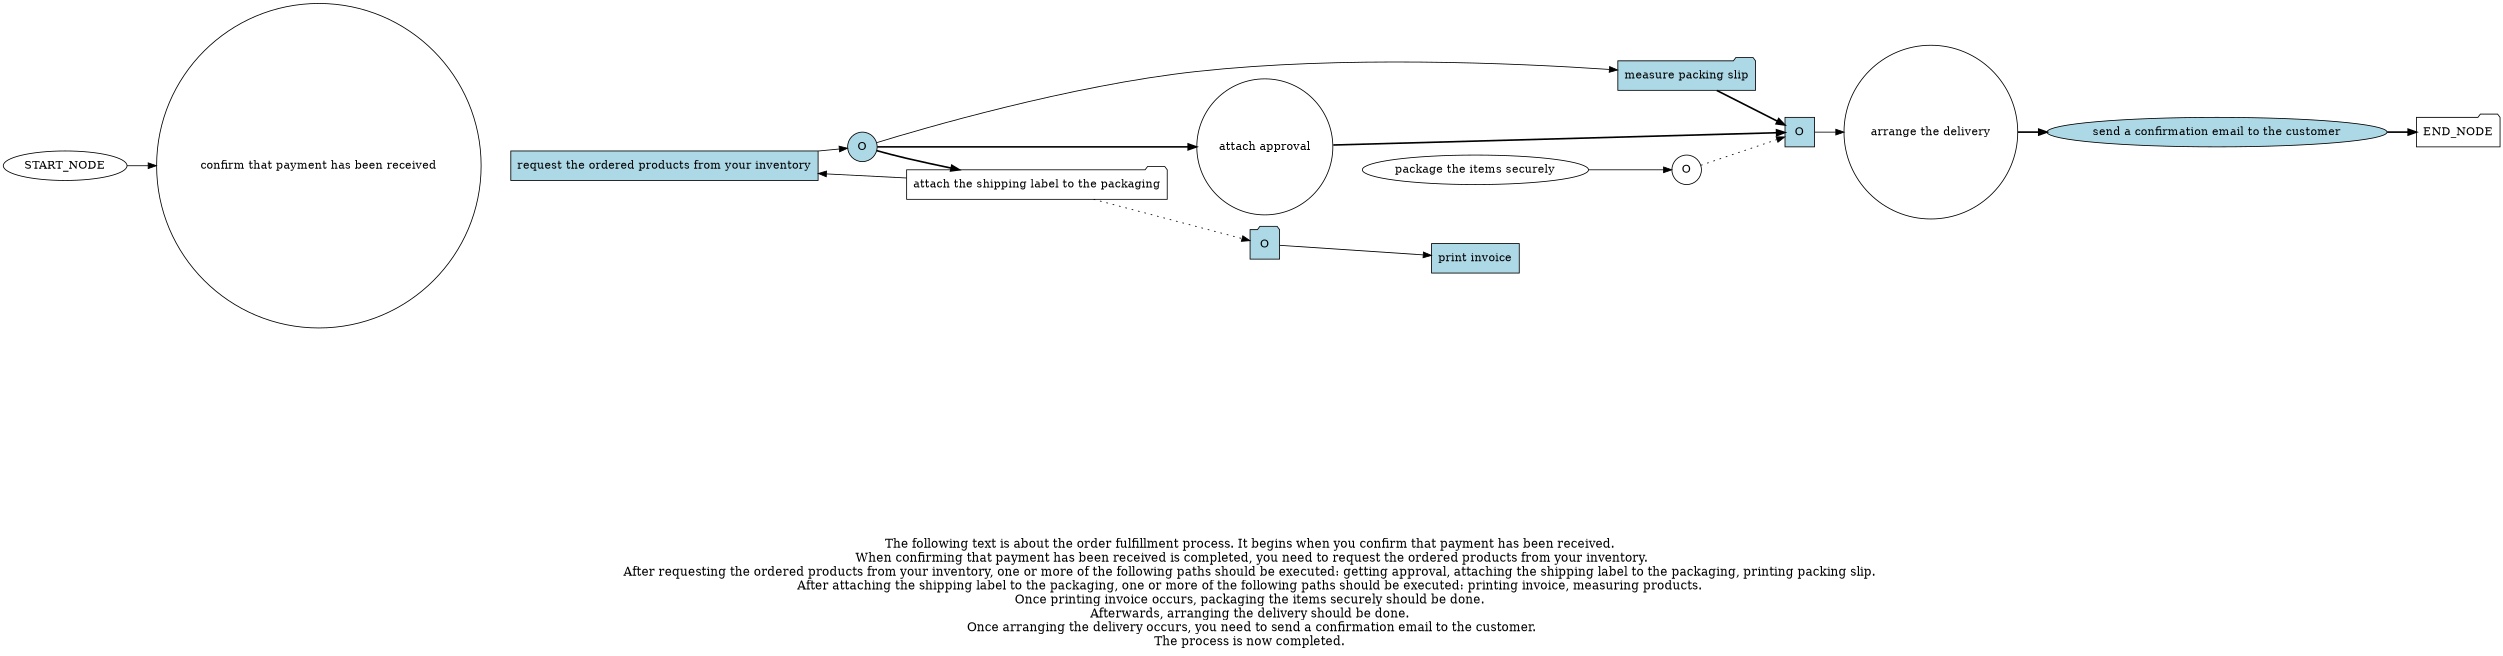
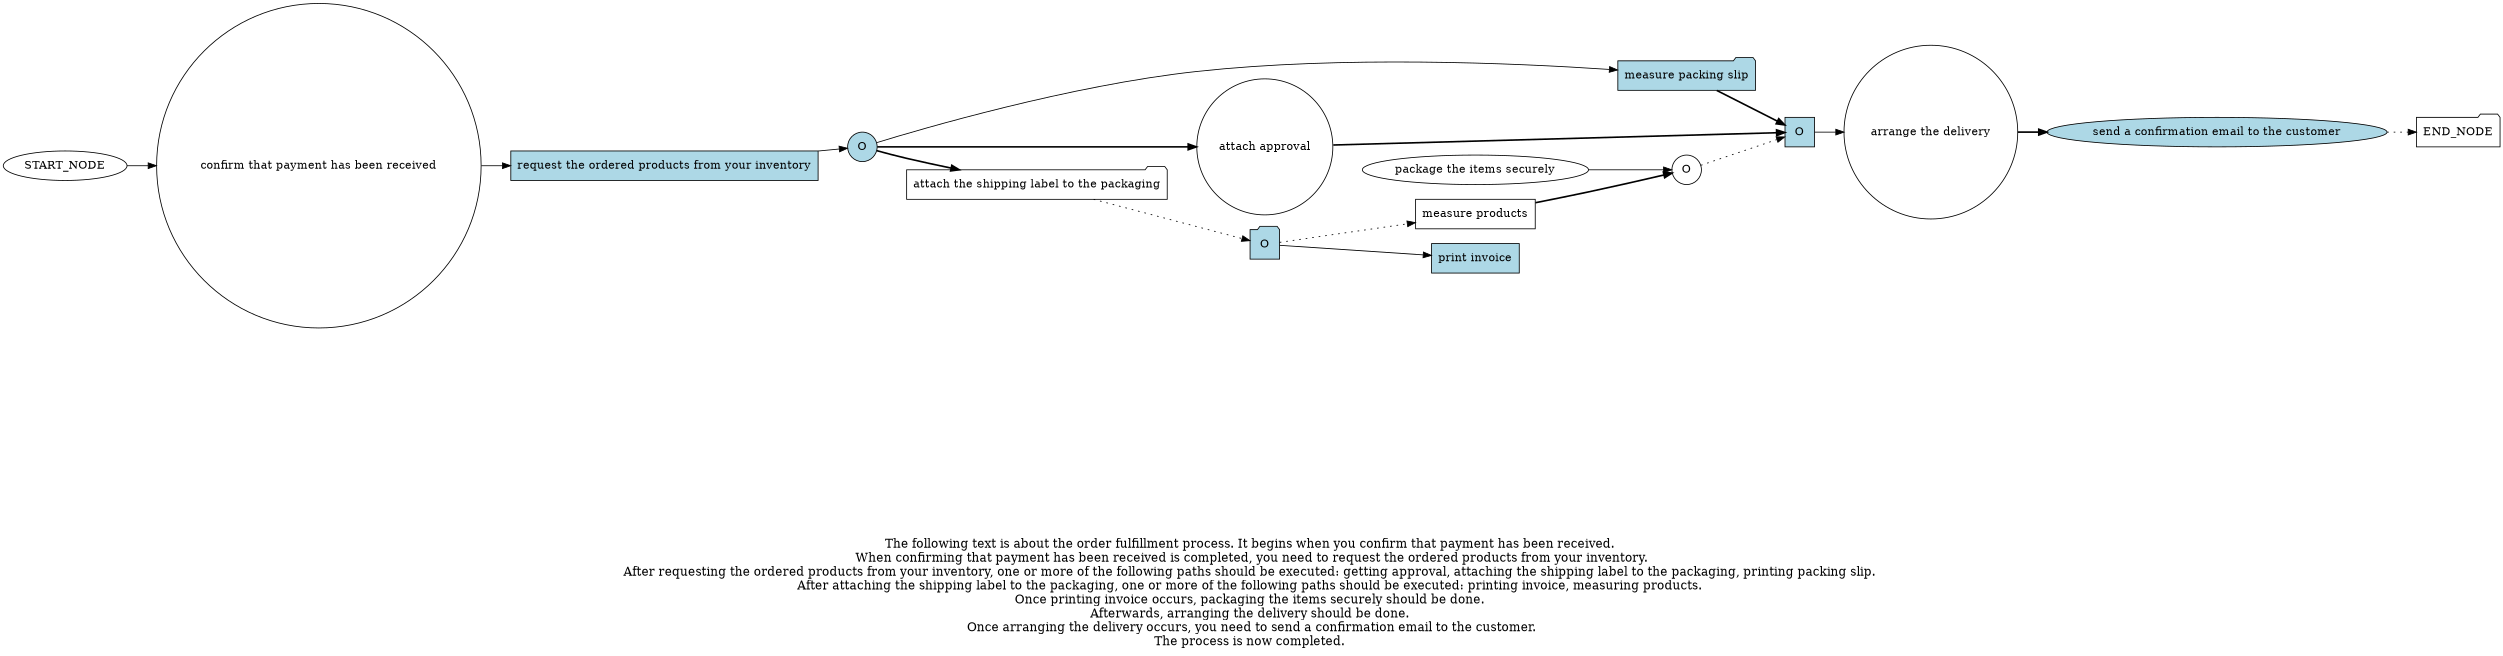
(2398, 132) -> (2398, 132)
(866, 176) -> (492, 166)
none -> (1475, 214)
